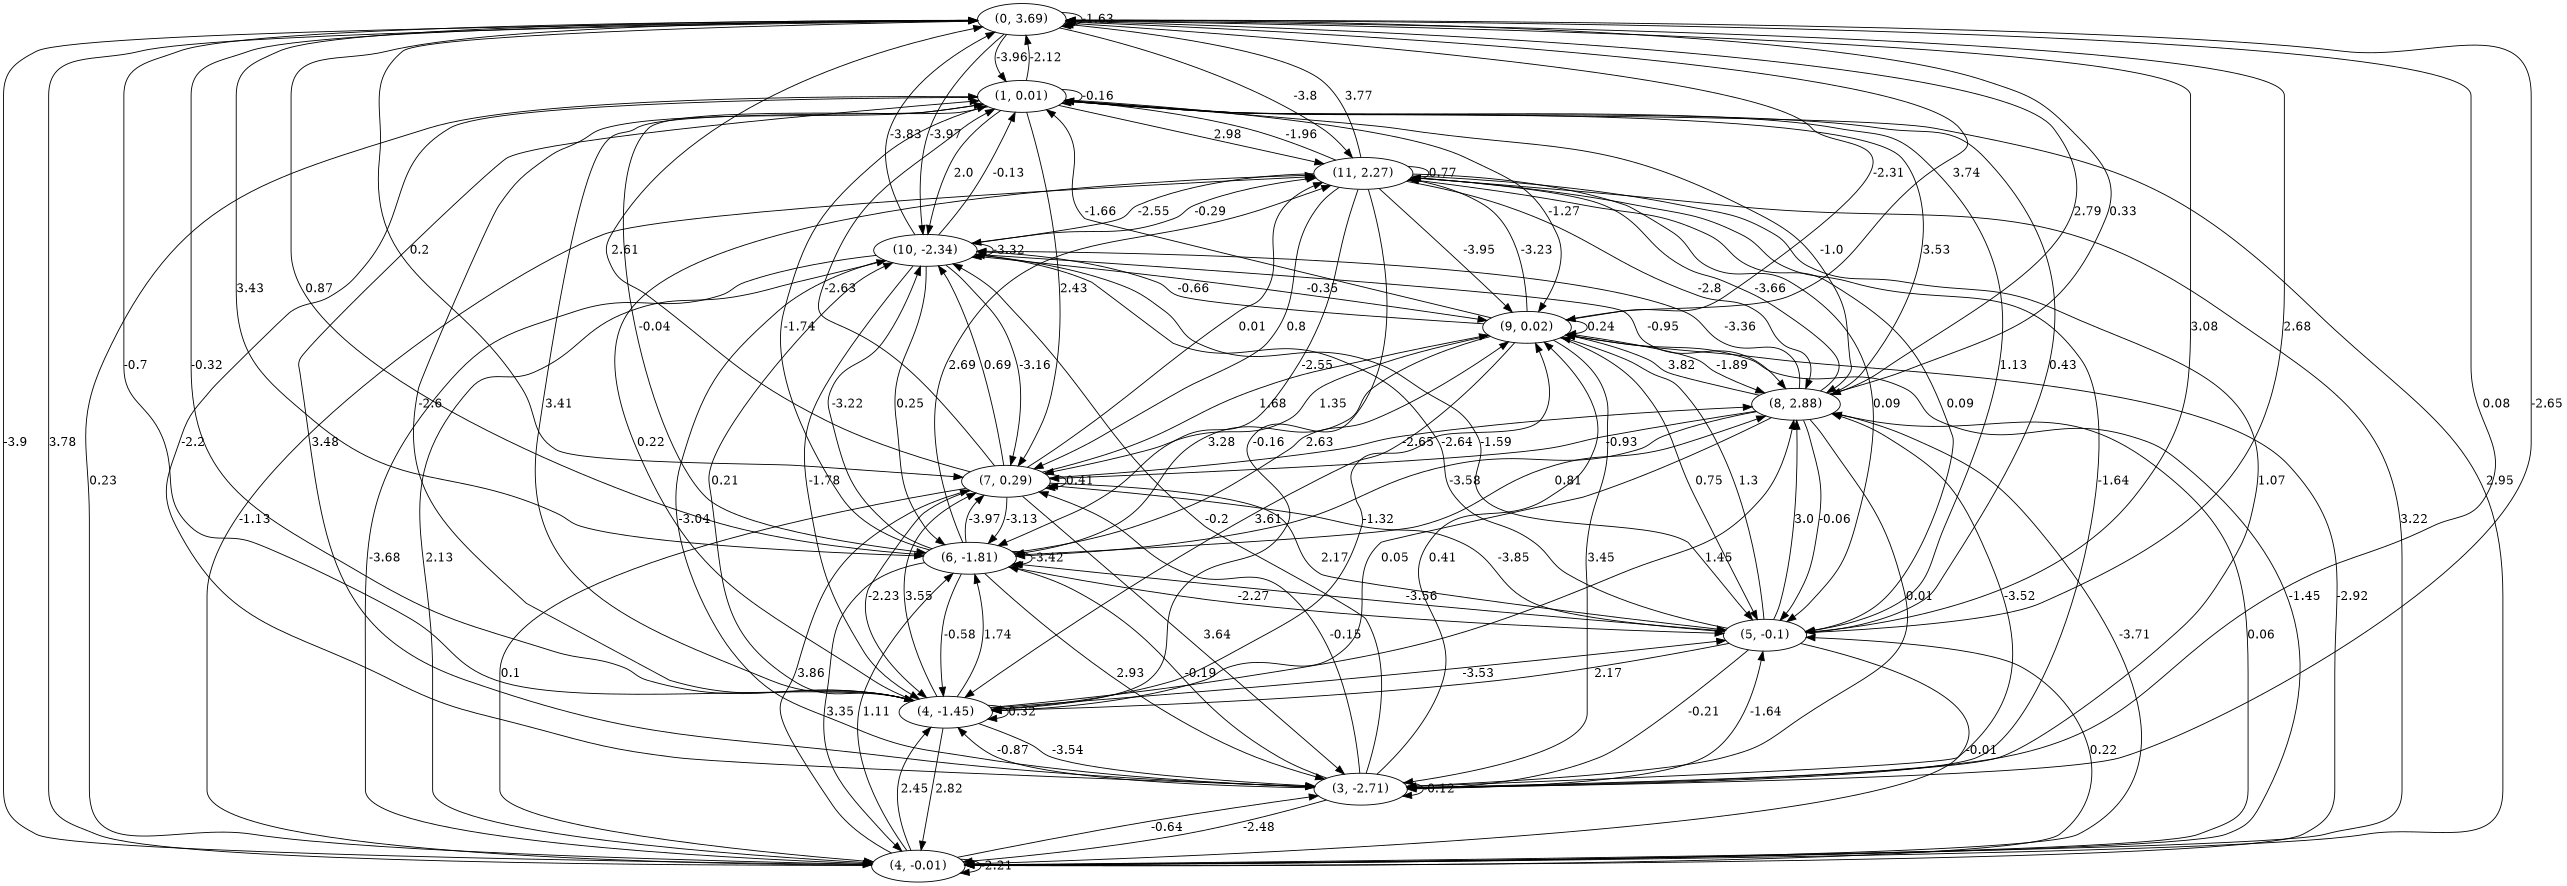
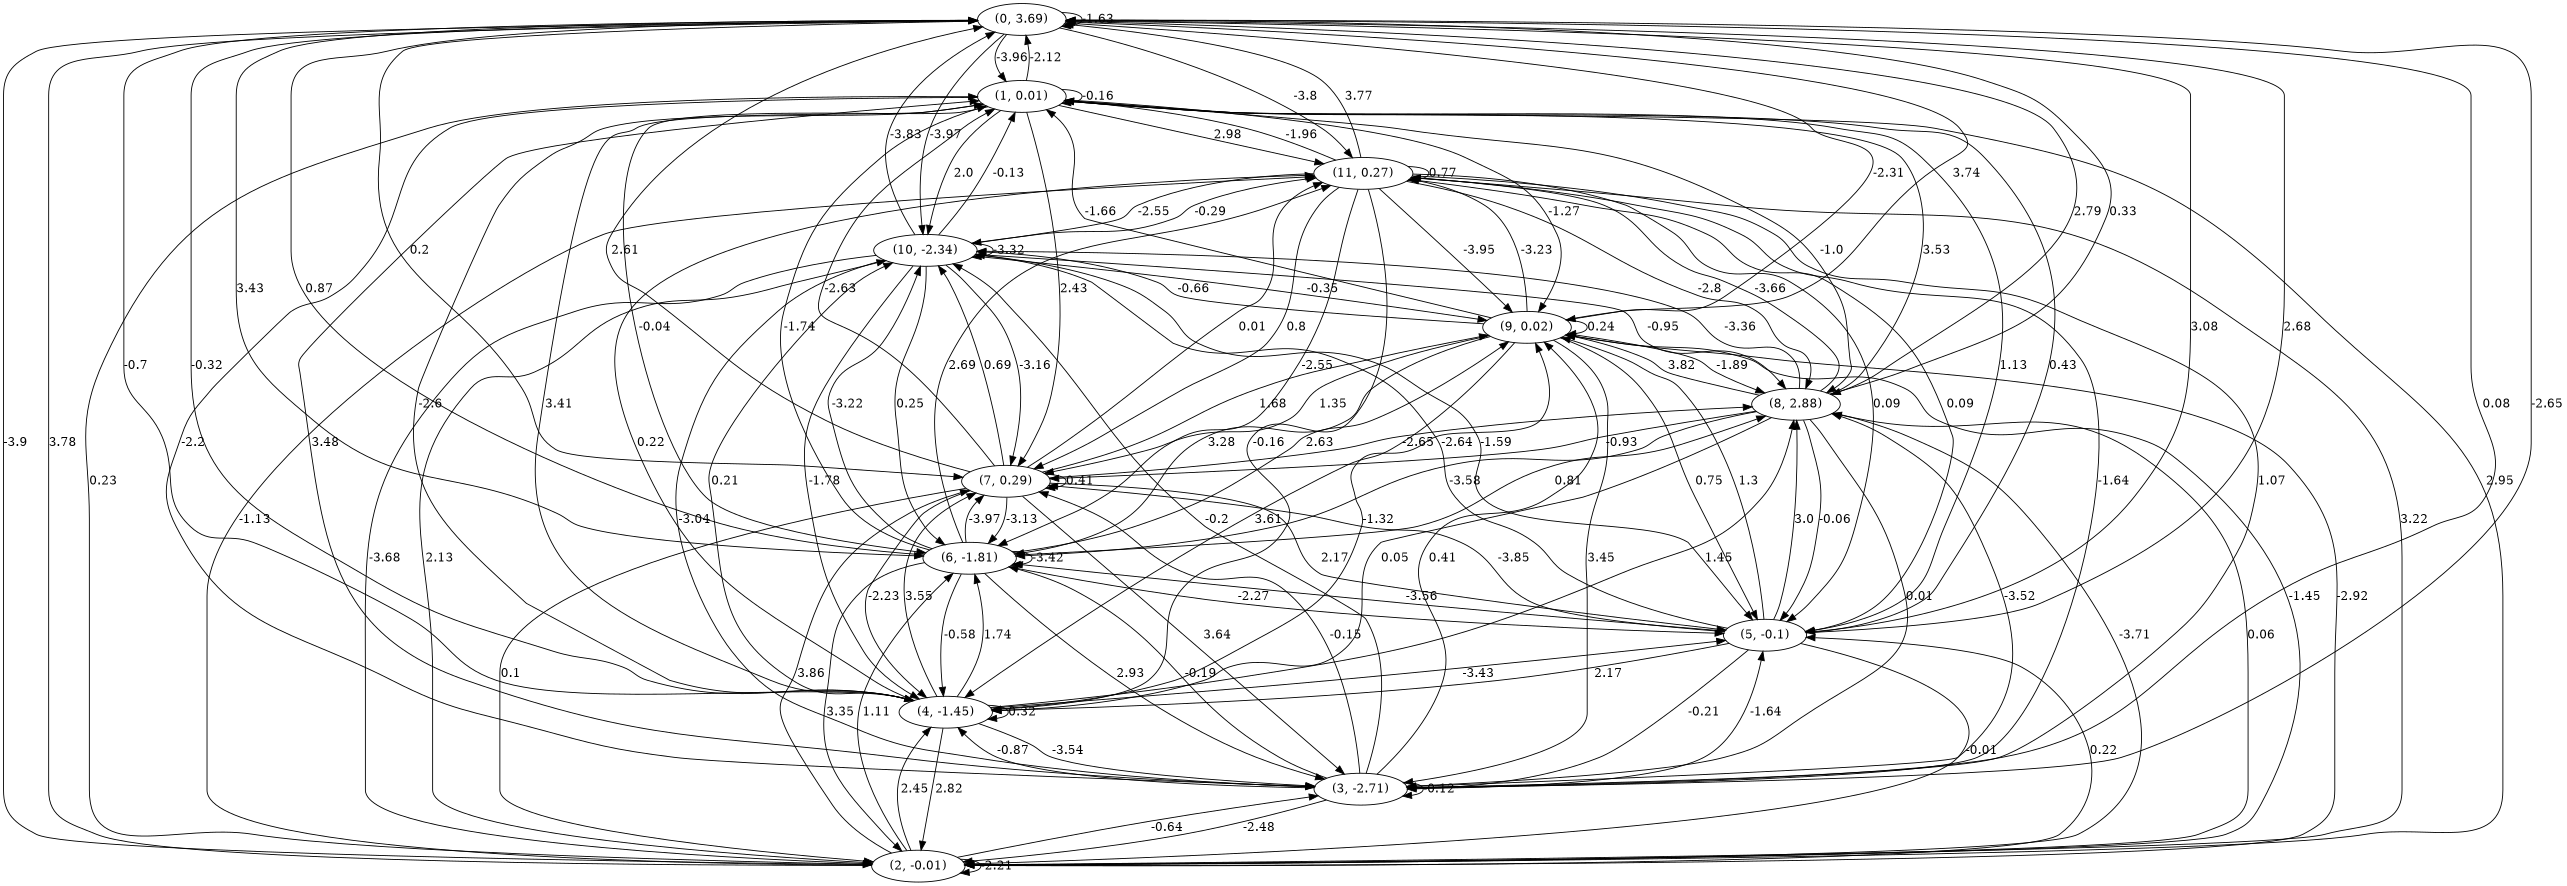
(1363, 173) -> (1363, 173)
(1479, 674) -> (1479, 674)
(918, 866) -> (918, 866)
